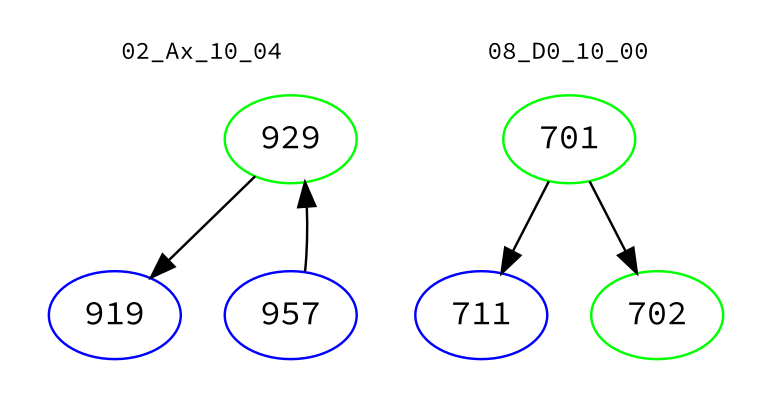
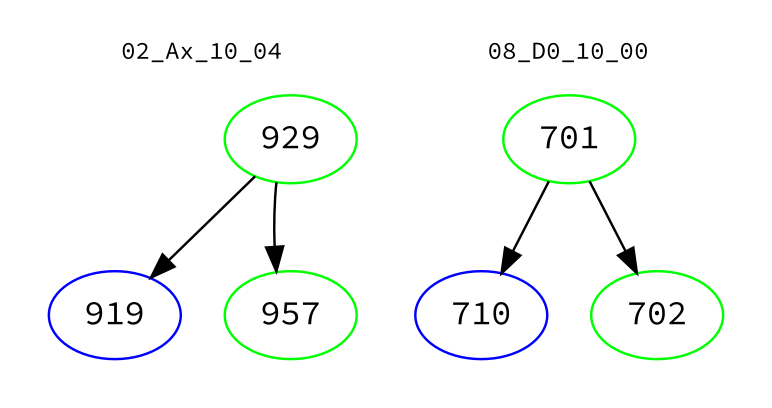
(307, 239) -> (274, 215)
(291, 315) -> (291, 315)
(481, 315) -> (481, 315)
